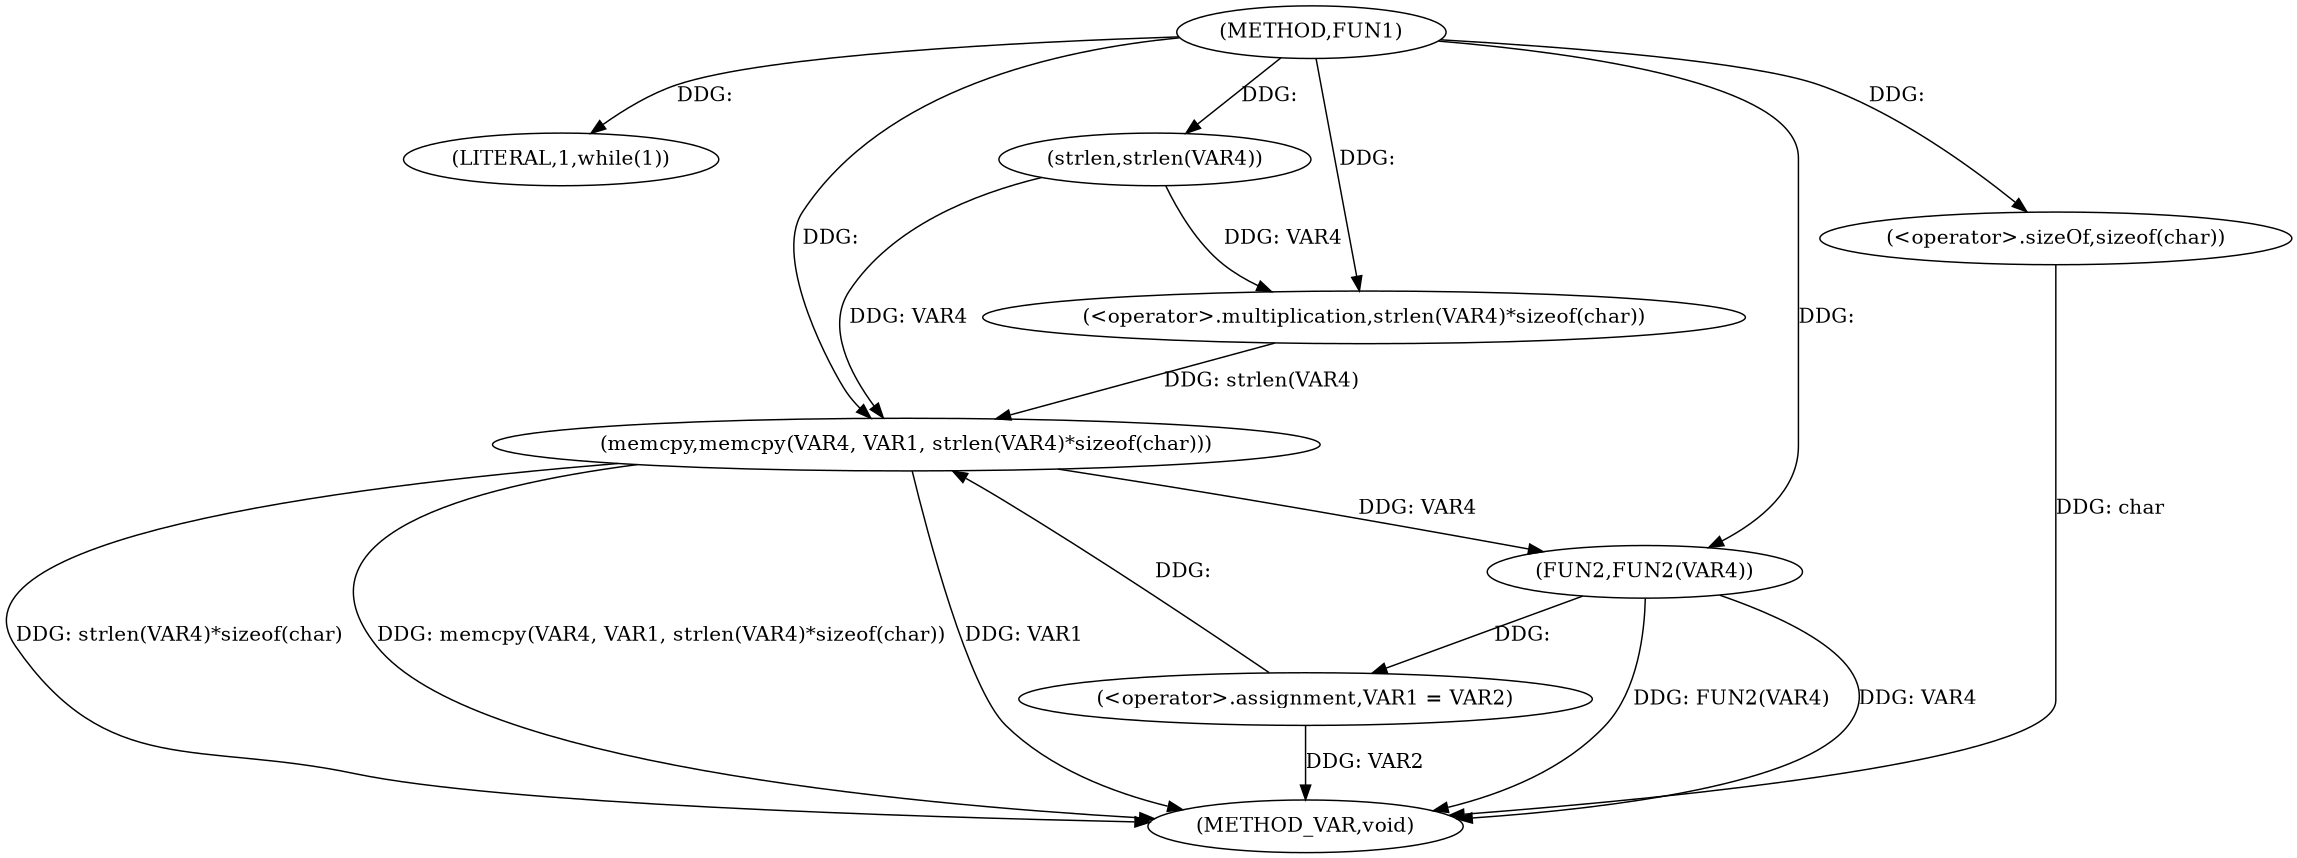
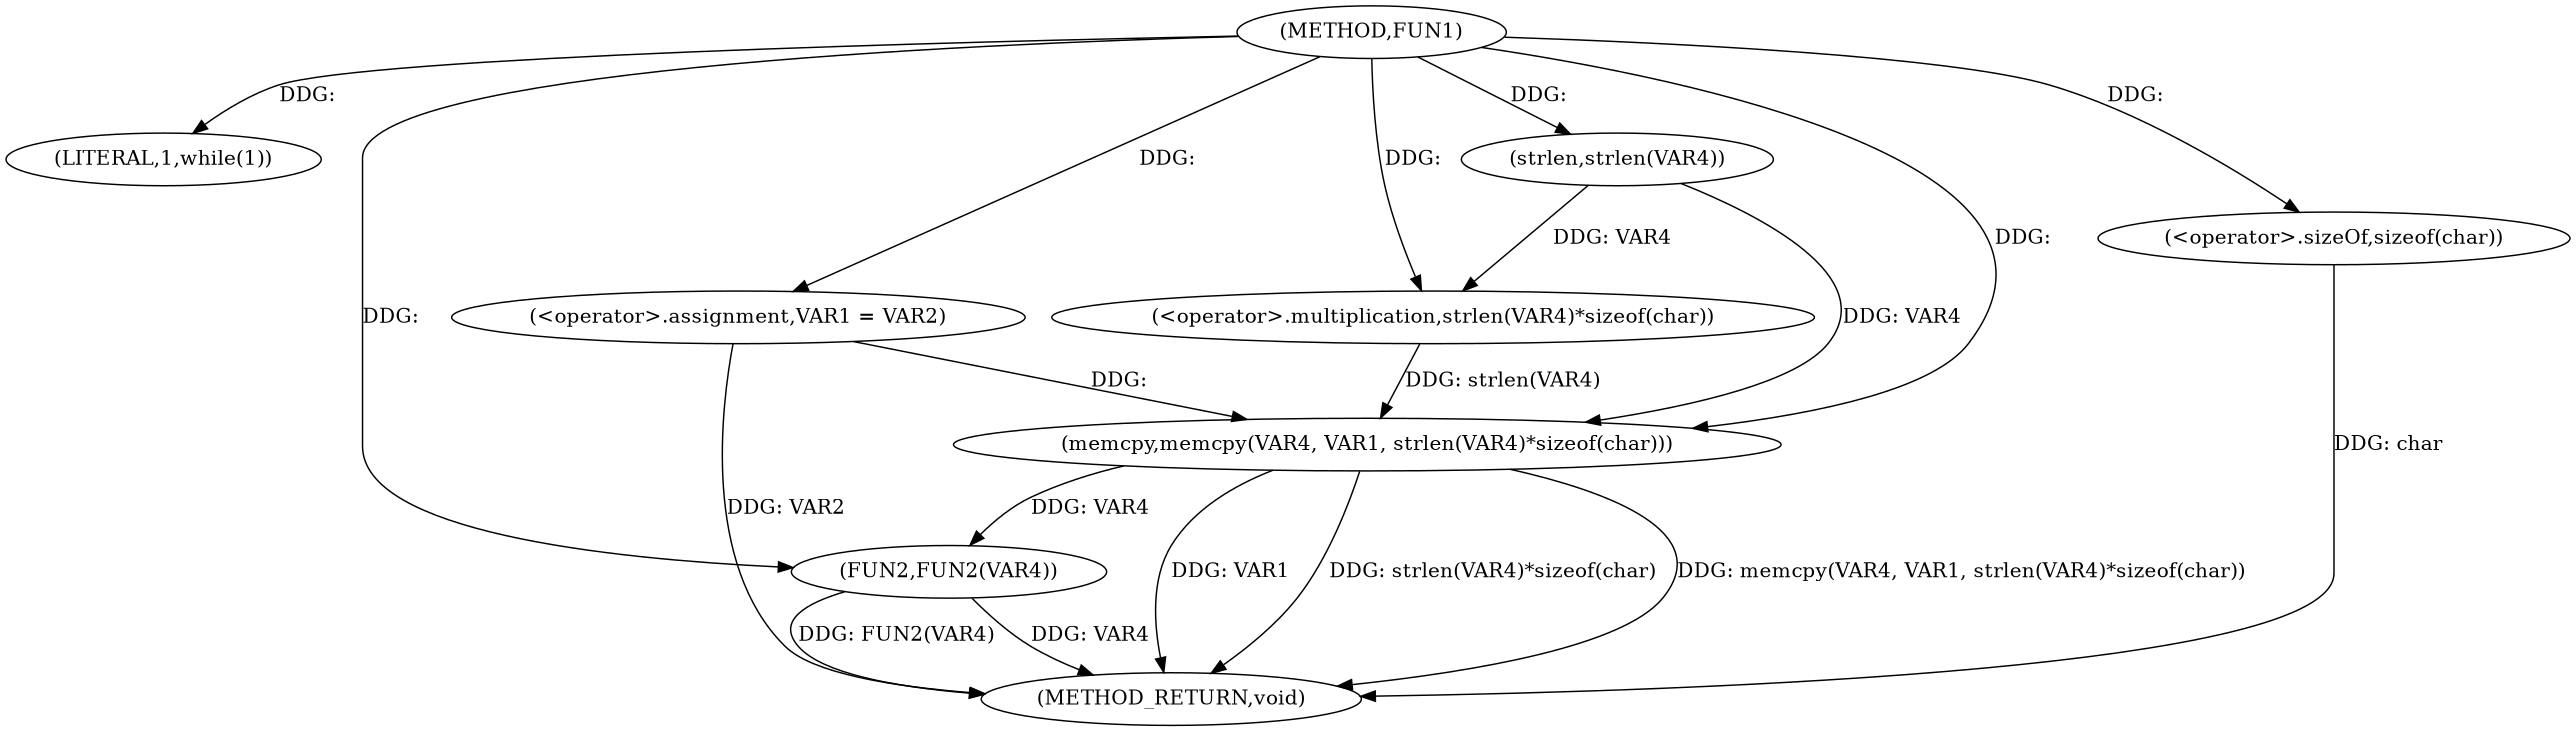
(1484, 632) -> (1063, 171)
(1306, 826) -> (1171, 699)
